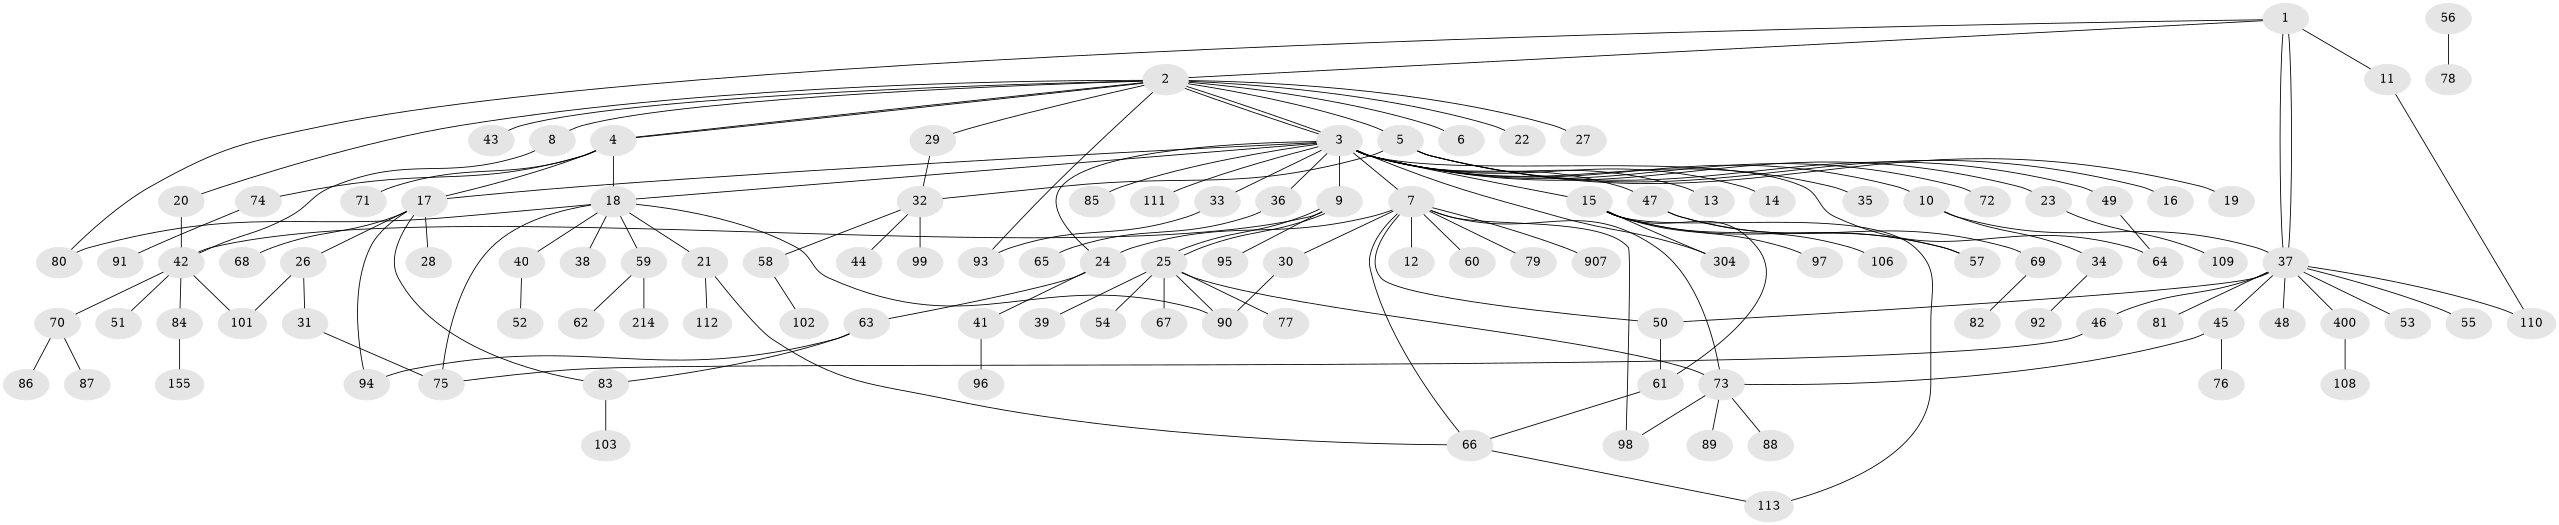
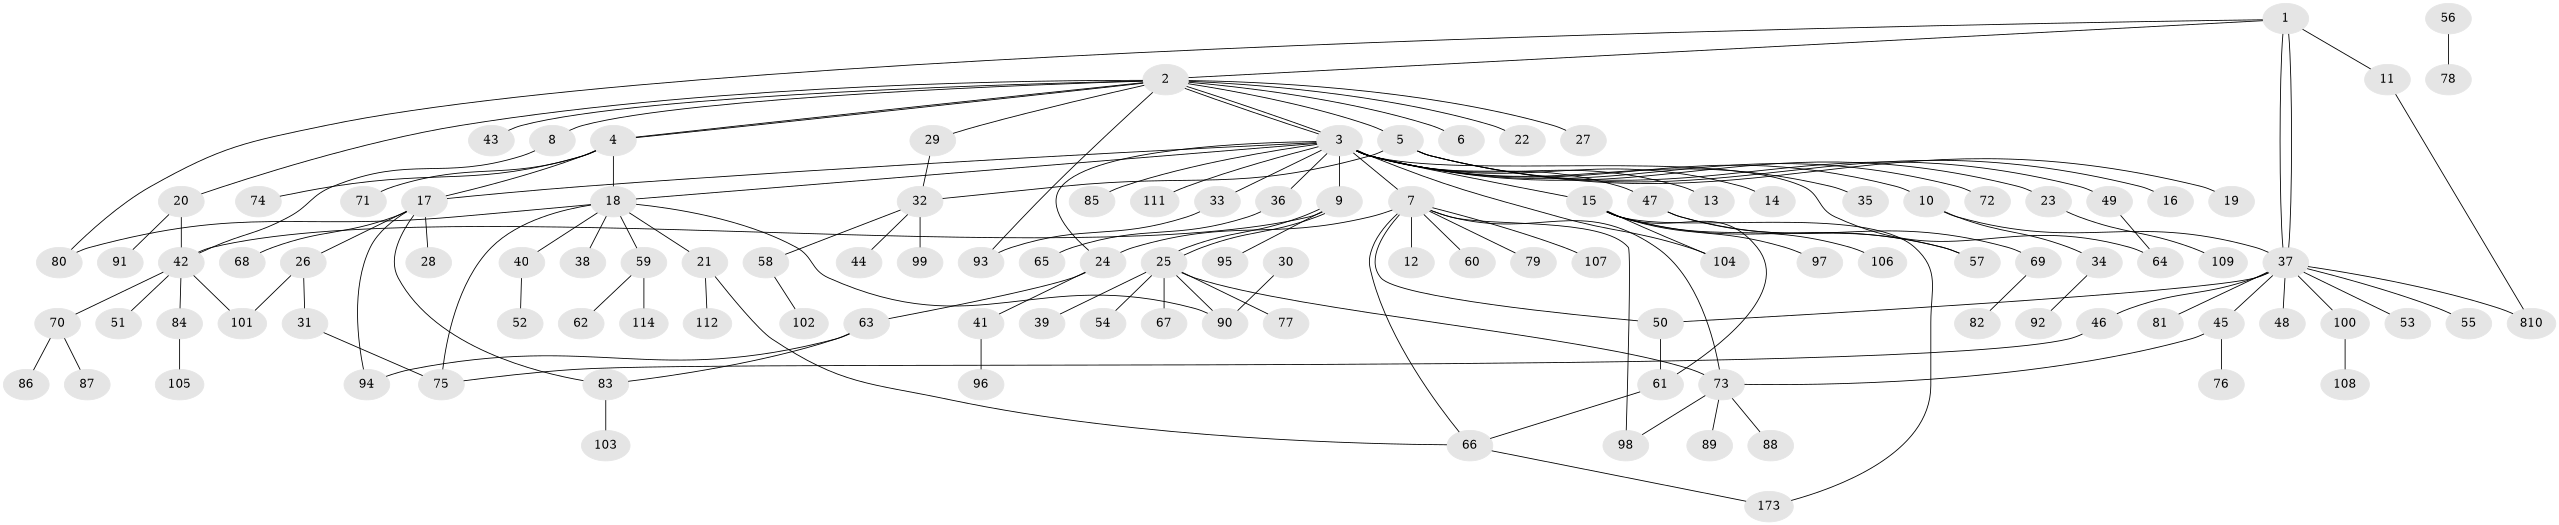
(1349, 232) -> none
(176, 236) -> (156, 227)
(1596, 263) -> (1596, 263)
(1725, 263) -> (1725, 263)
(644, 324) -> (644, 324)
(2345, 324) -> (2345, 324)
(2532, 324) -> (2532, 324)
(180, 385) -> (180, 385)
(1769, 507) -> (1769, 507)
